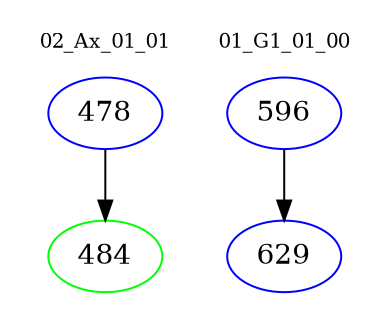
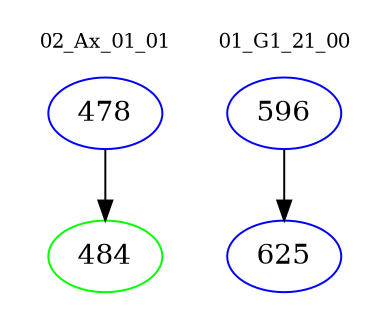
(285, 43) -> (285, 43)
(284, 256) -> (284, 256)
